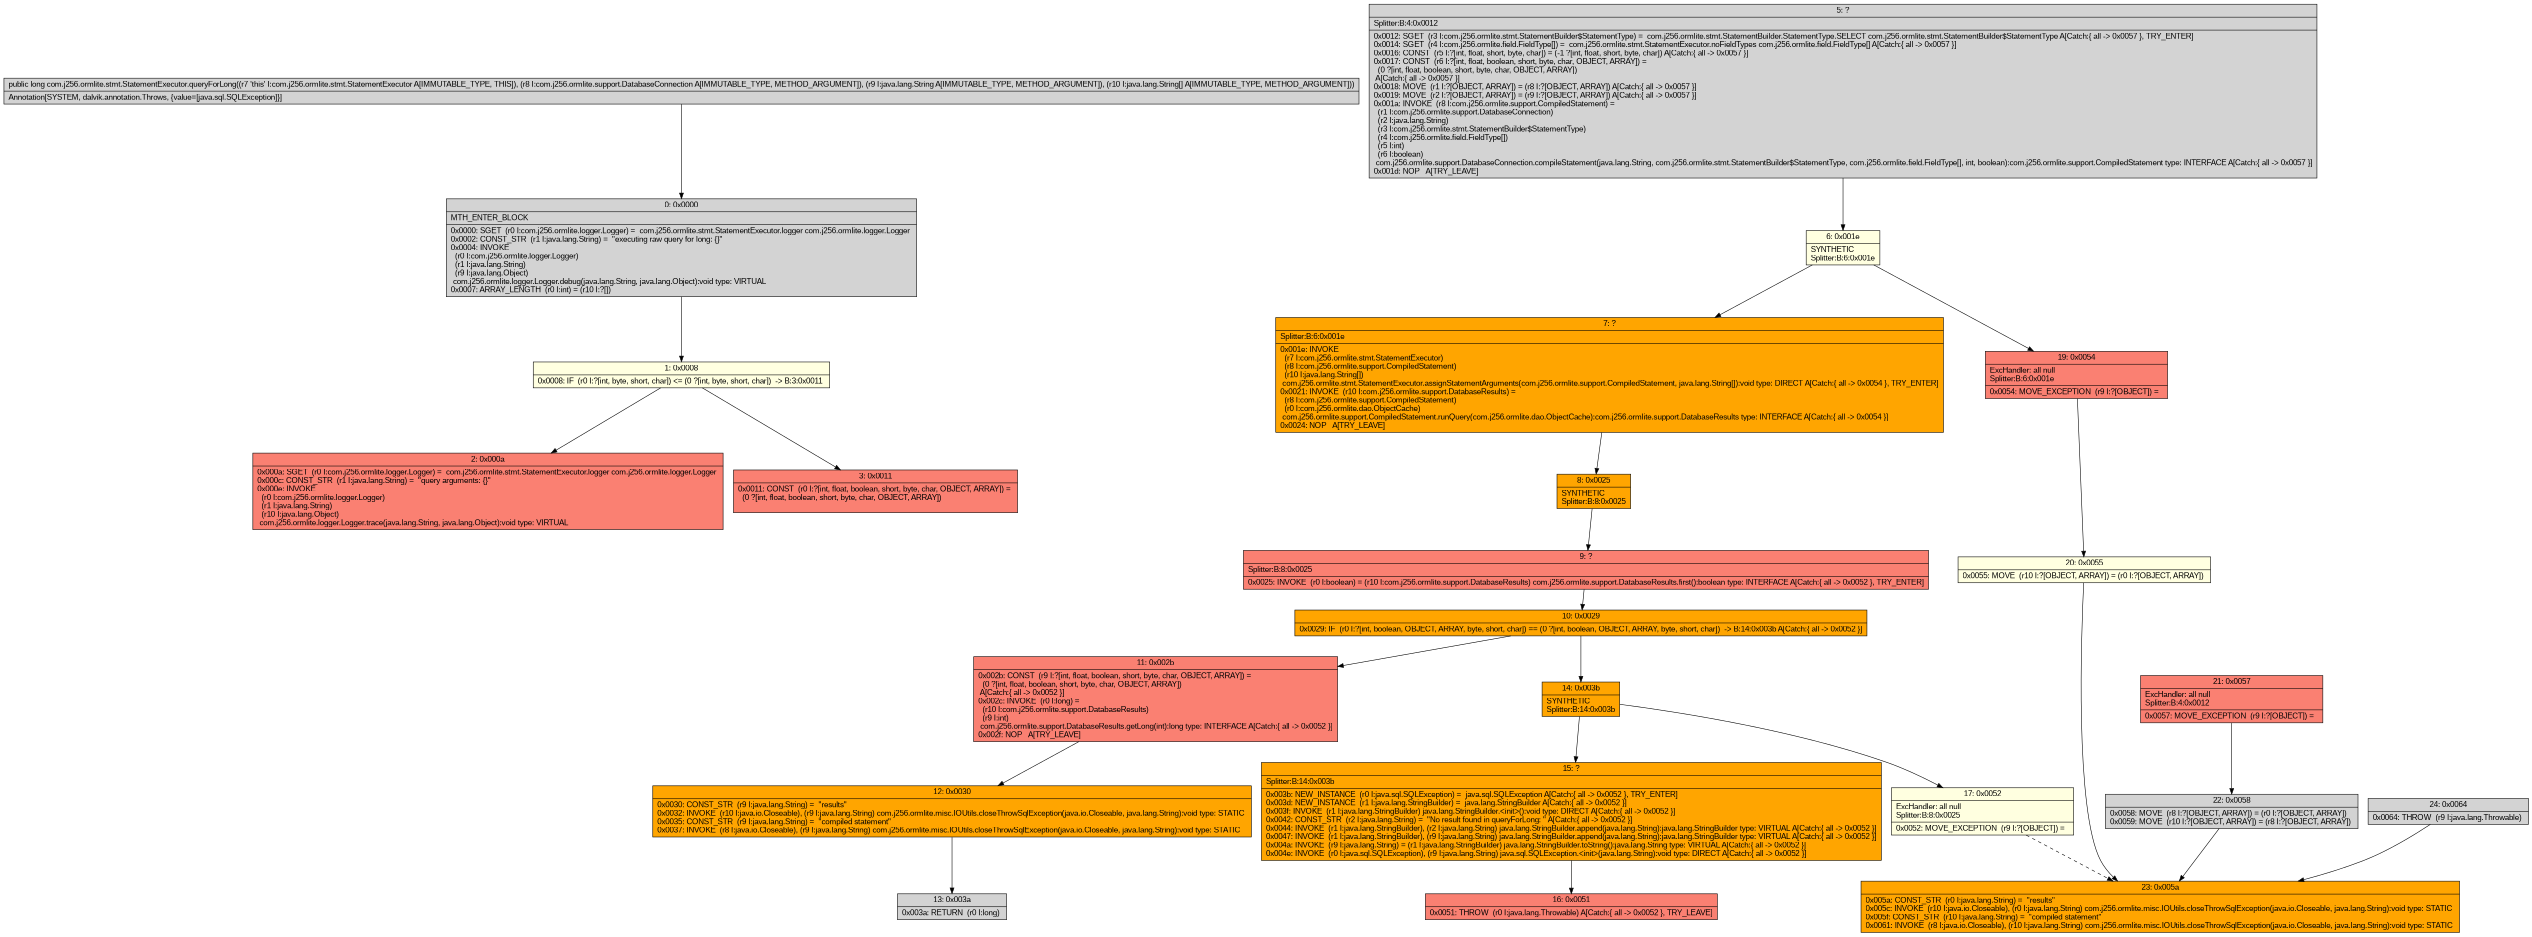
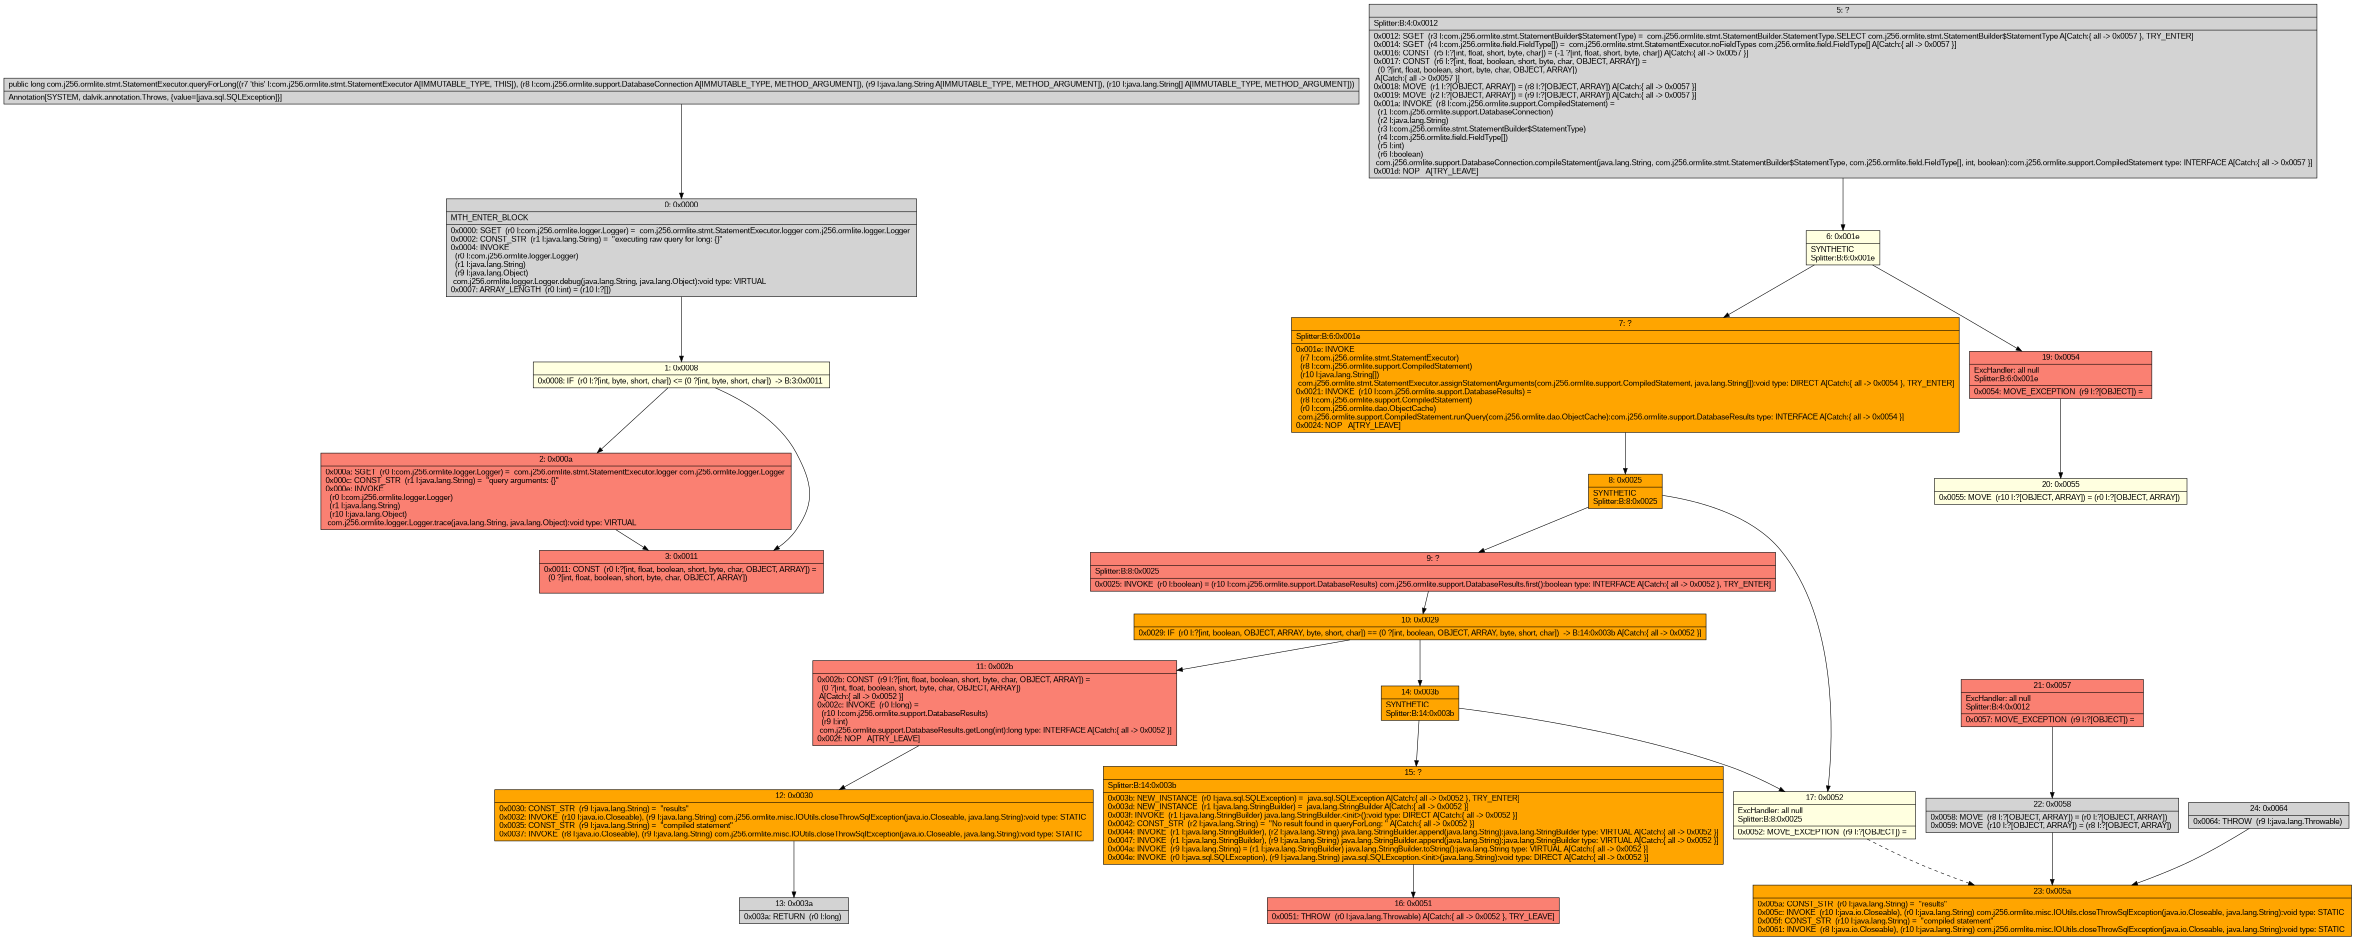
none -> (630, 539)
none -> (1808, 599)
(2082, 733) -> none
